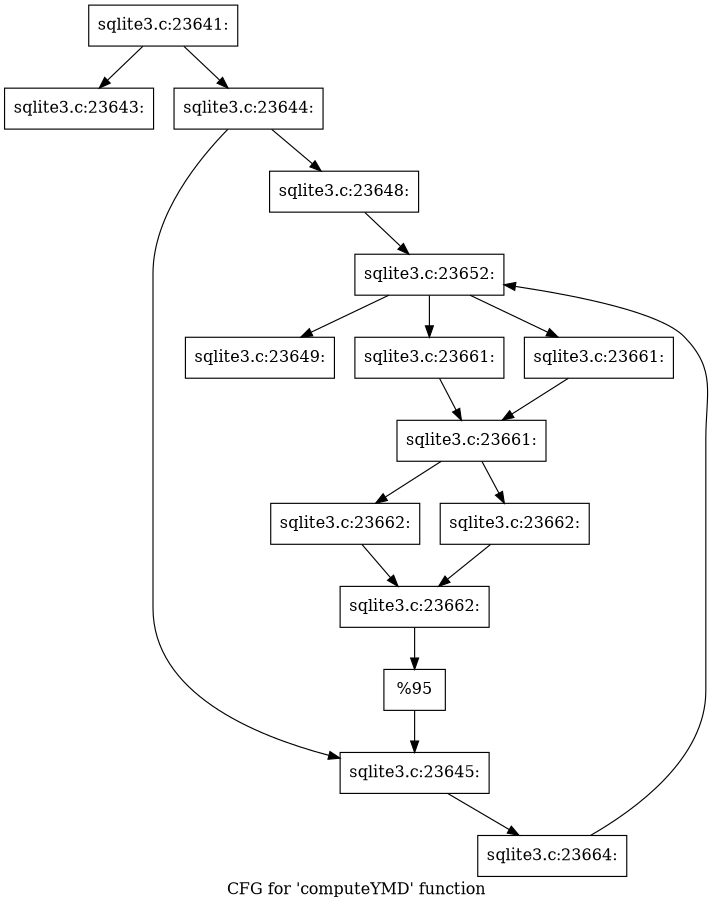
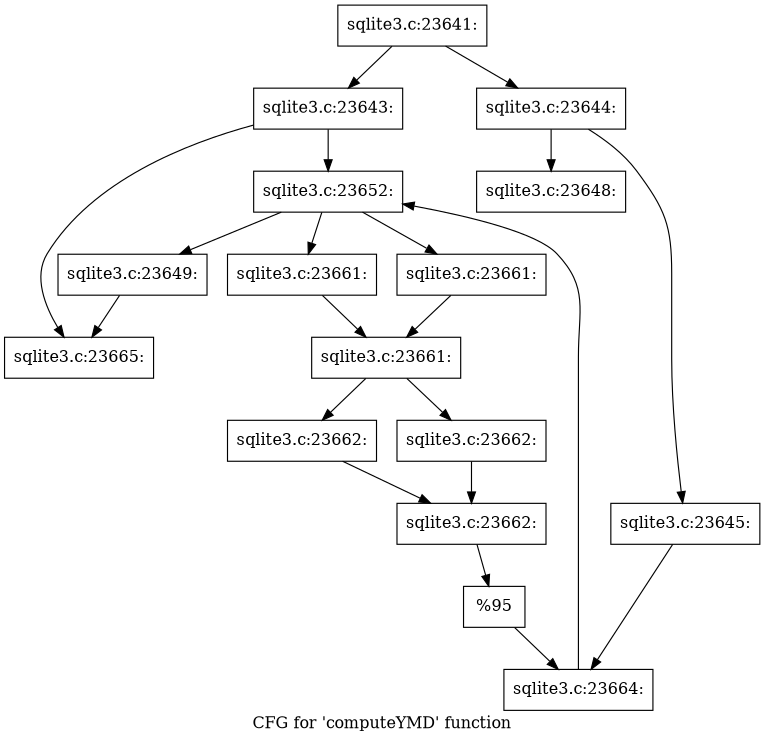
(383, 229) -> (328, 145)
none -> (79, 358)
(415, 726) -> (532, 644)
